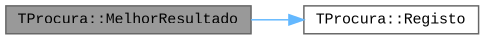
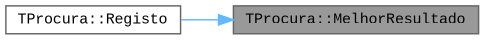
(270, 20) -> (200, 20)
